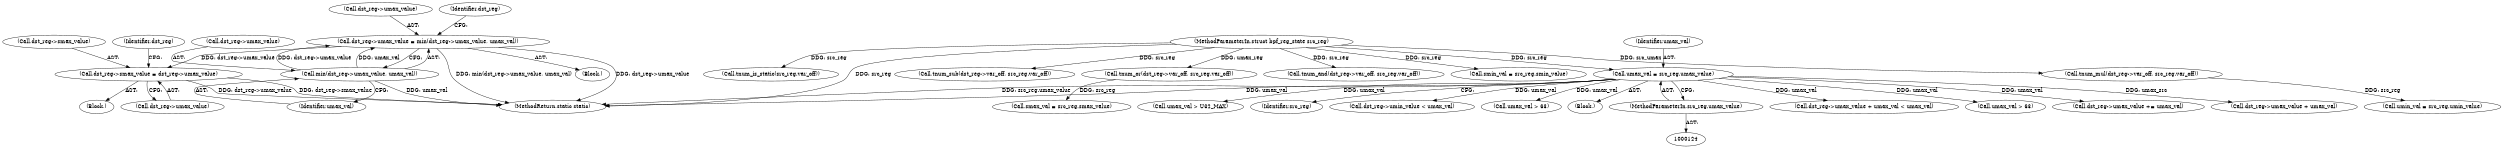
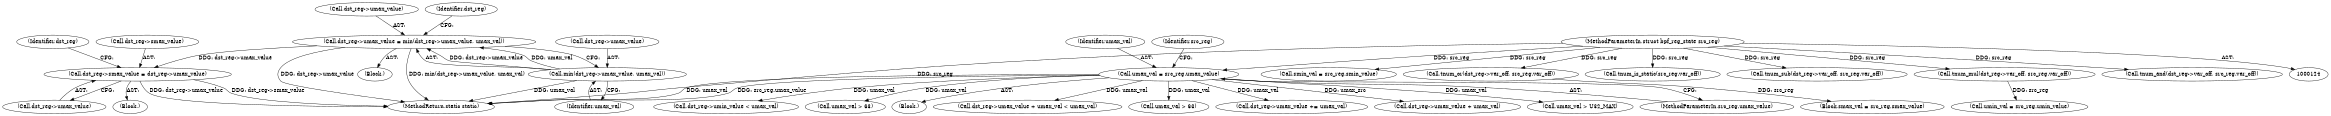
(1242, 58) -> (1599, 58)
(1641, 58) -> (1867, 58)
(1458, 88) -> (1179, 56)
(1062, 107) -> (1872, 107)
(1686, 121) -> (2017, 50)
